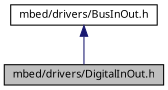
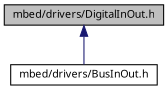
(84, 51) -> (84, 51)
